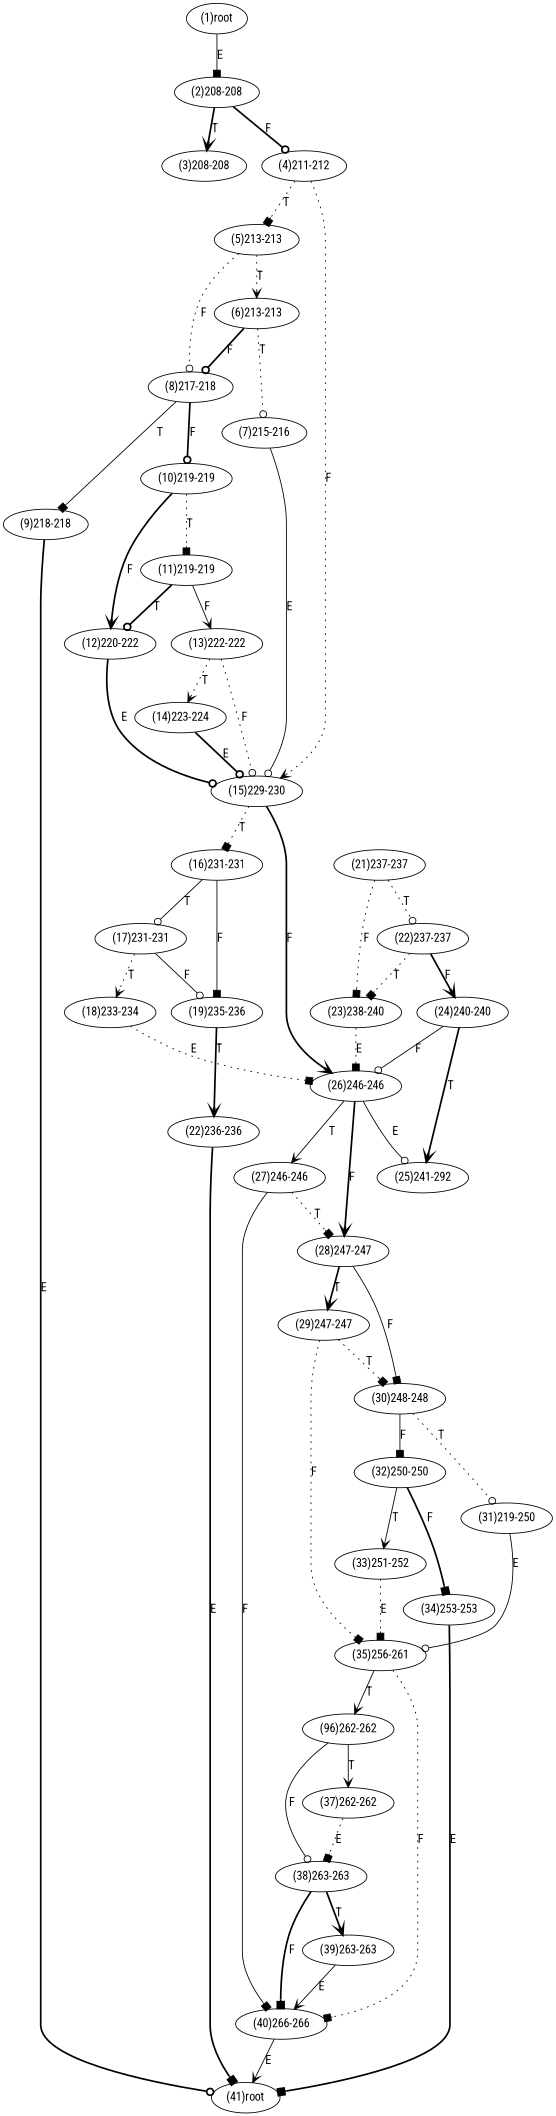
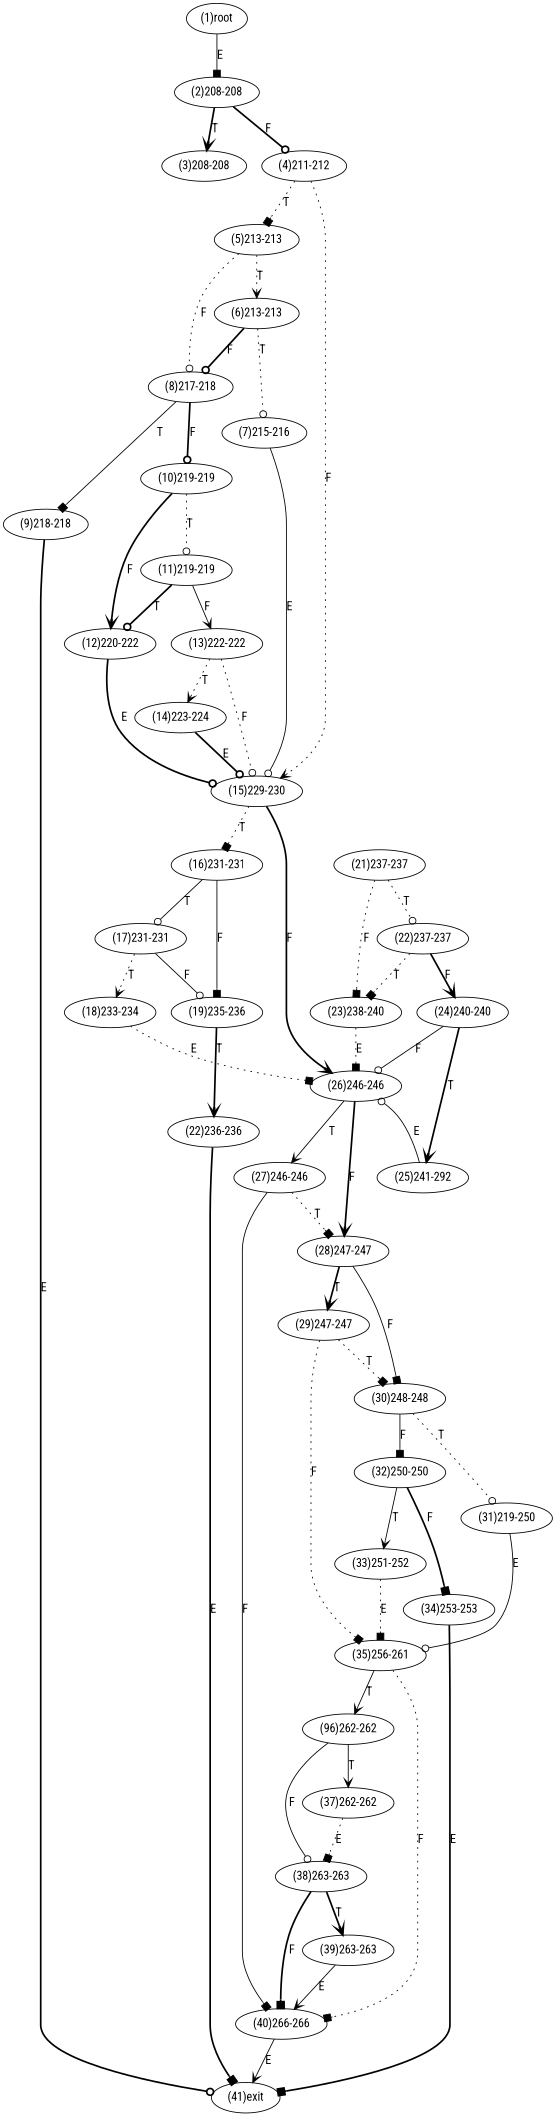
(186, 521) -> (186, 521)
(381, 1131) -> (407, 1130)
(246, 2098) -> (246, 2098)
